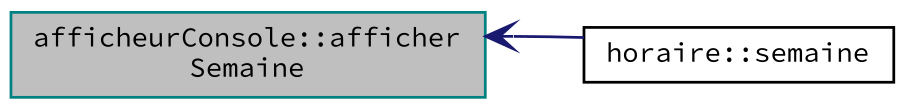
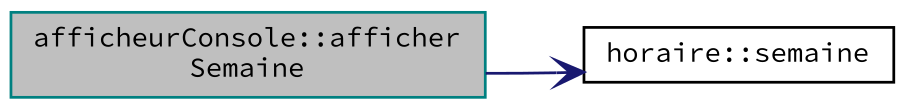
(549, 37) -> (521, 73)
